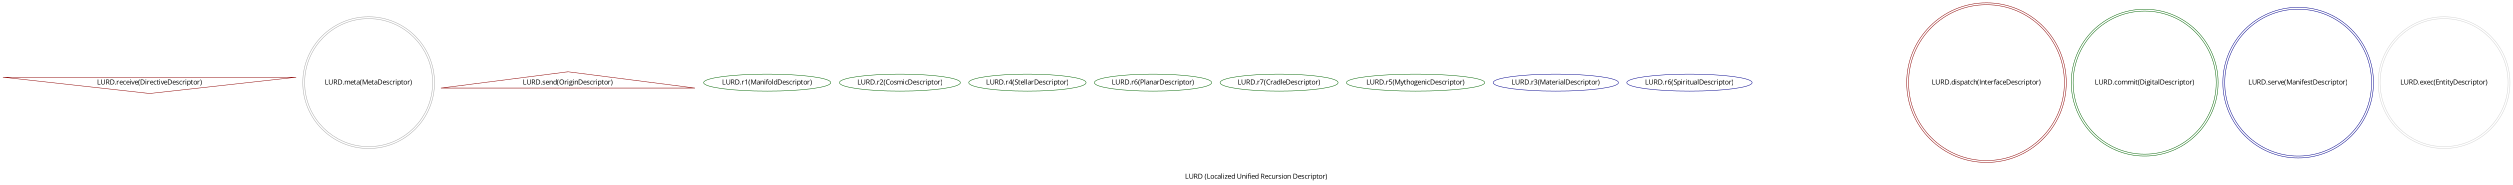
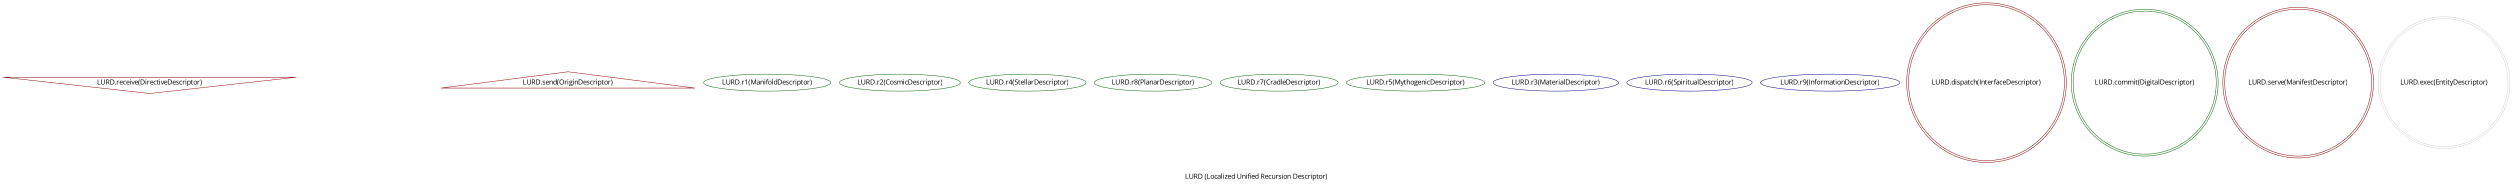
(369, 83) -> none
(1153, 83) -> (1153, 83)
none -> (1830, 83)
(2298, 83) -> (2298, 83)
